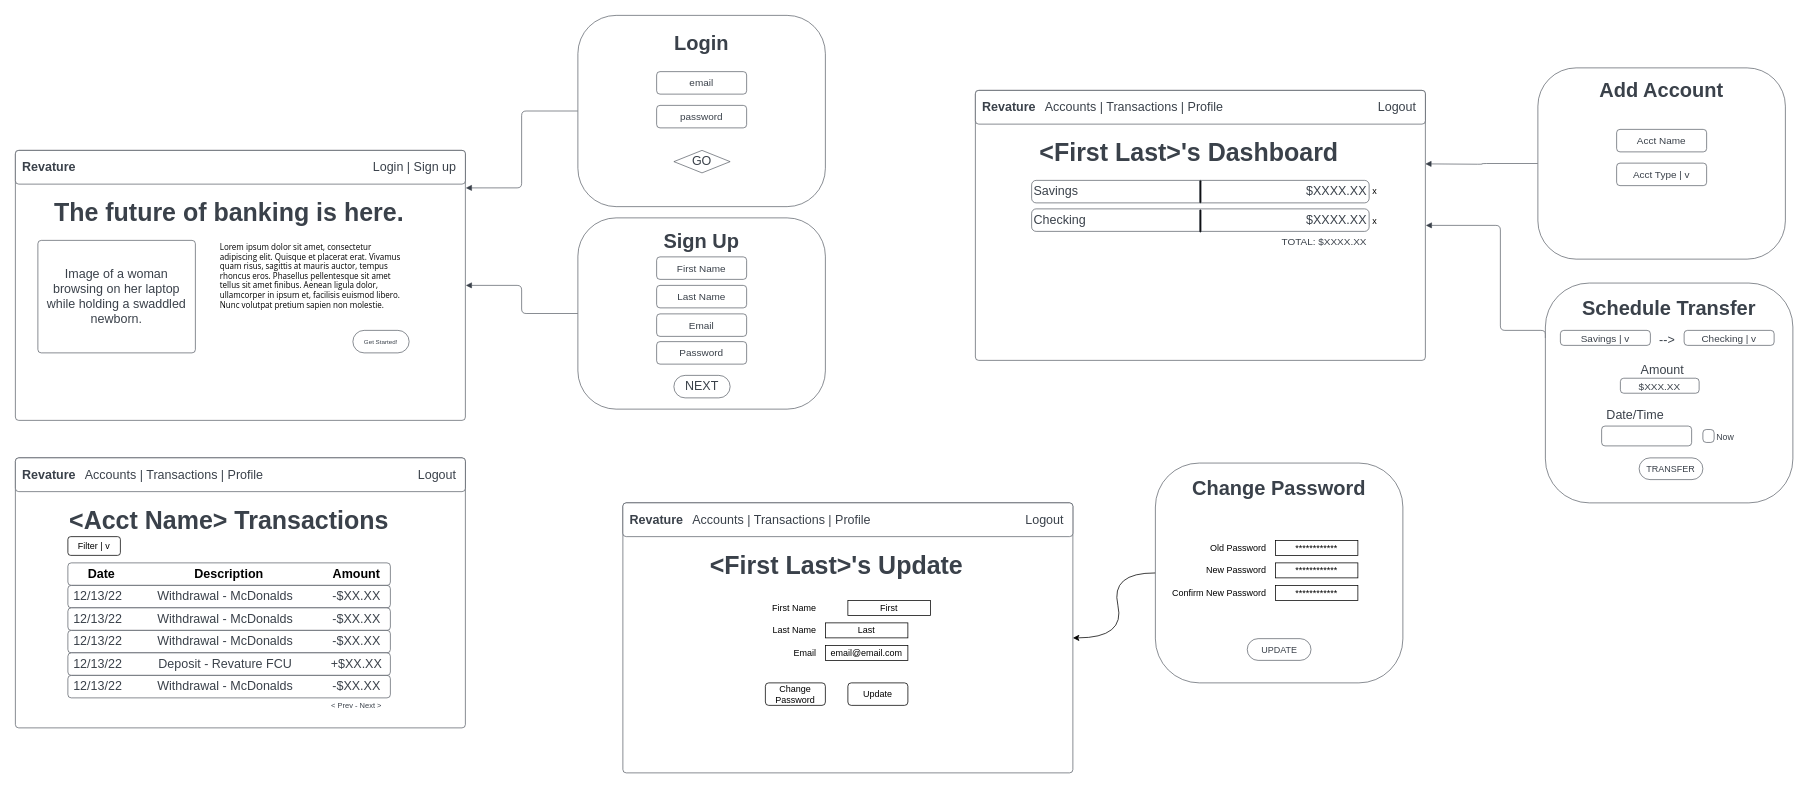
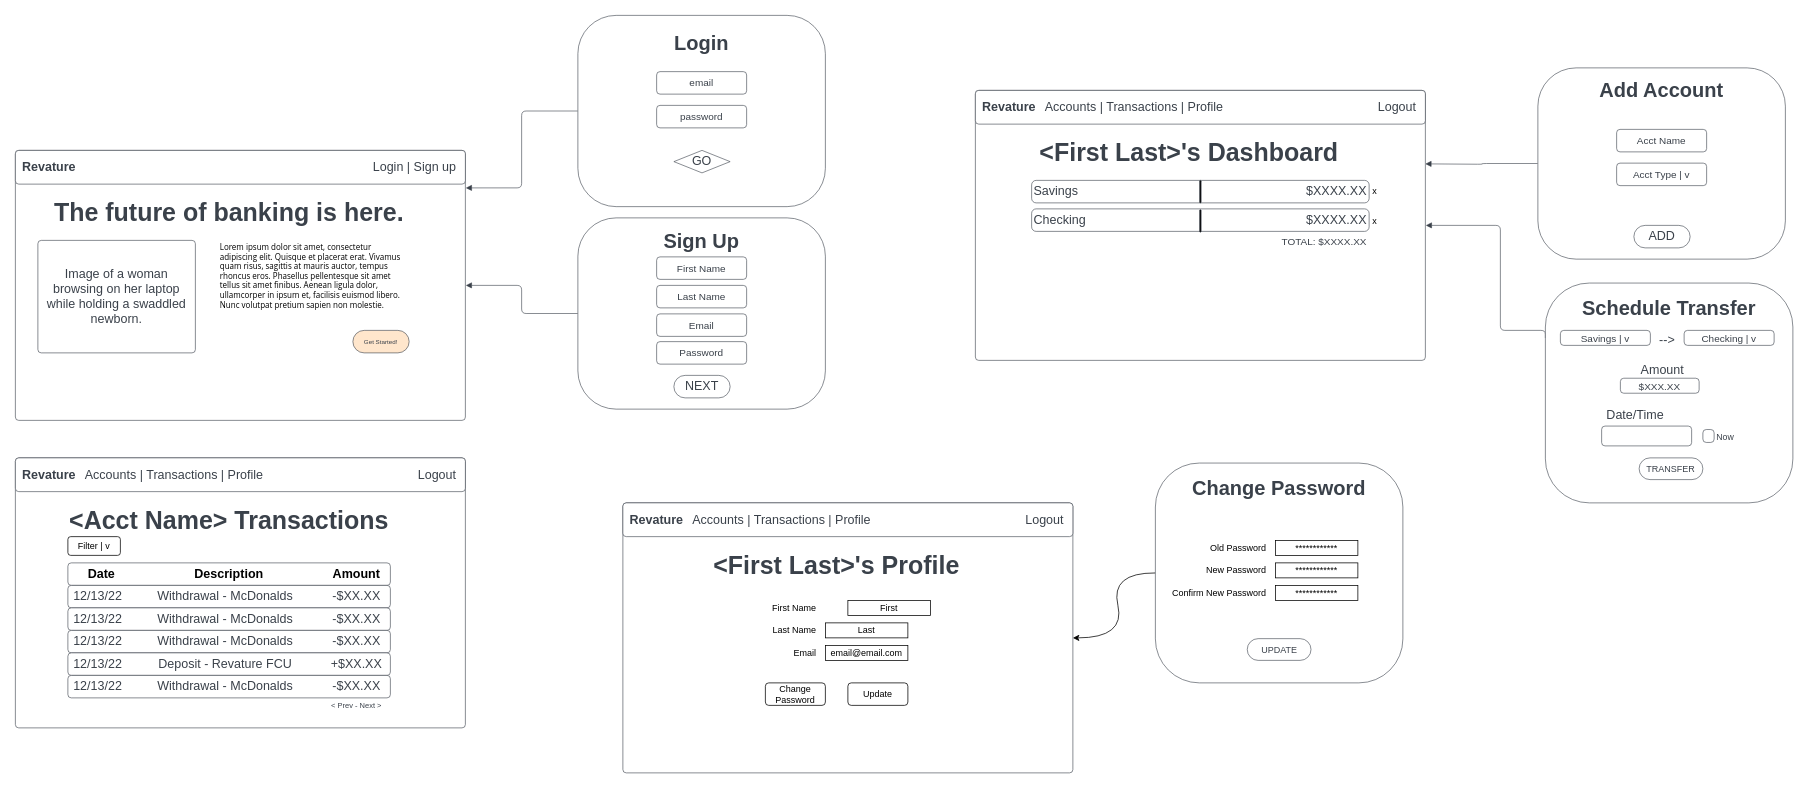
none -> (1662, 237)
(381, 342) -> (381, 342)
(837, 565) -> (837, 565)
